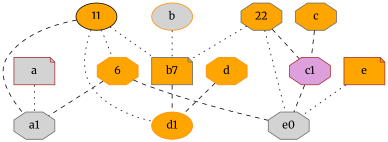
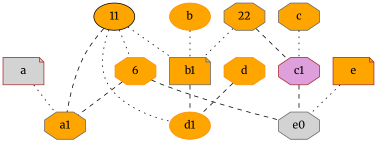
(172, 17) -> (190, 17)
(313, 44) -> (299, 44)
(172, 71) -> (190, 71)
(275, 71) -> none
(34, 126) -> (65, 126)
